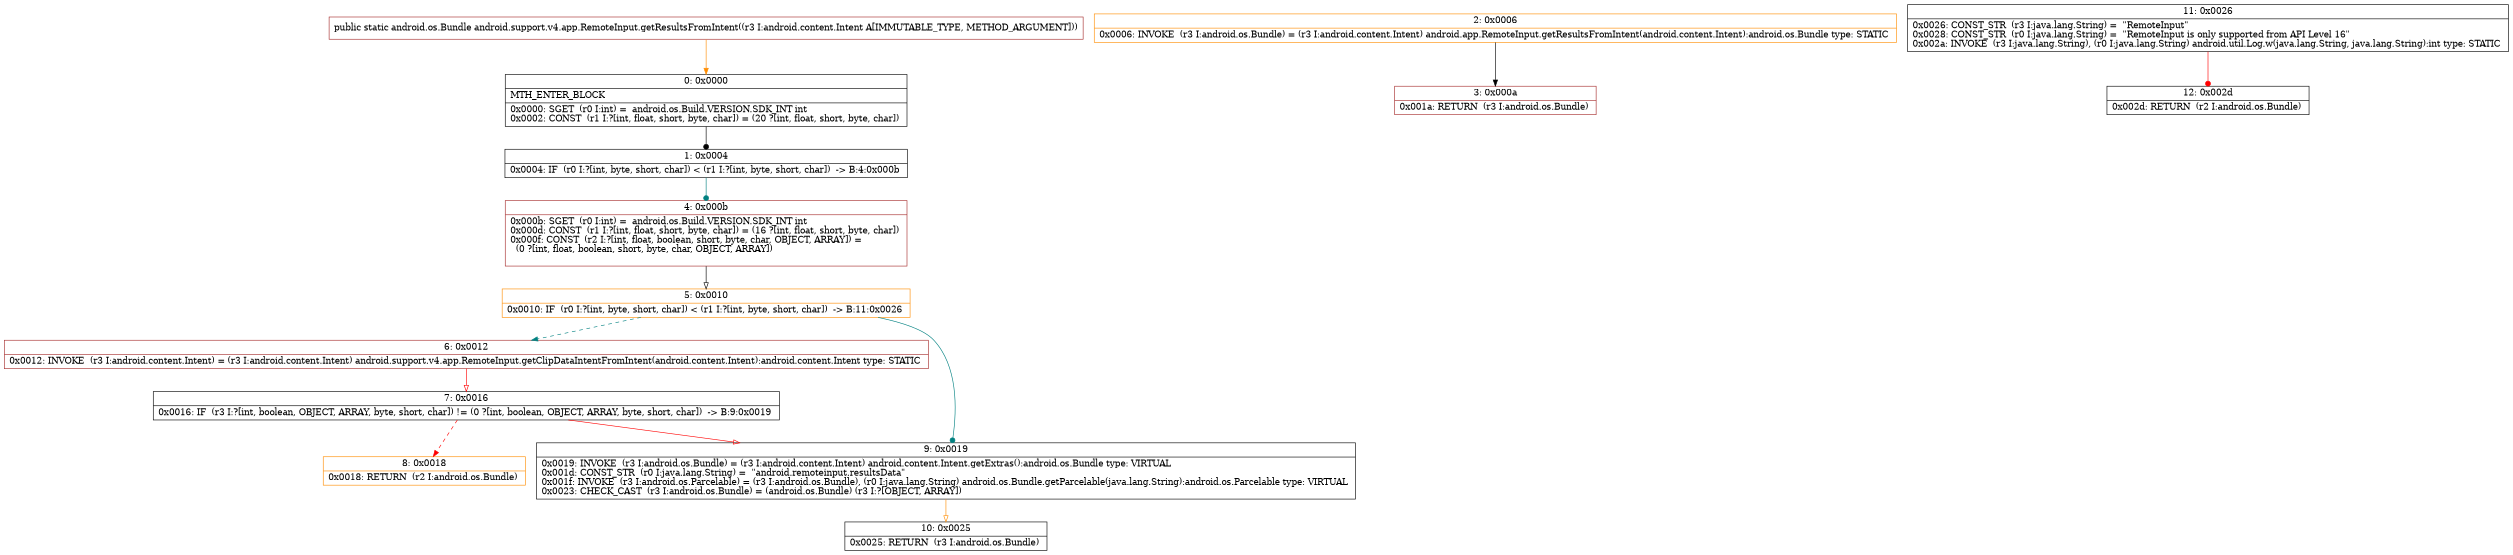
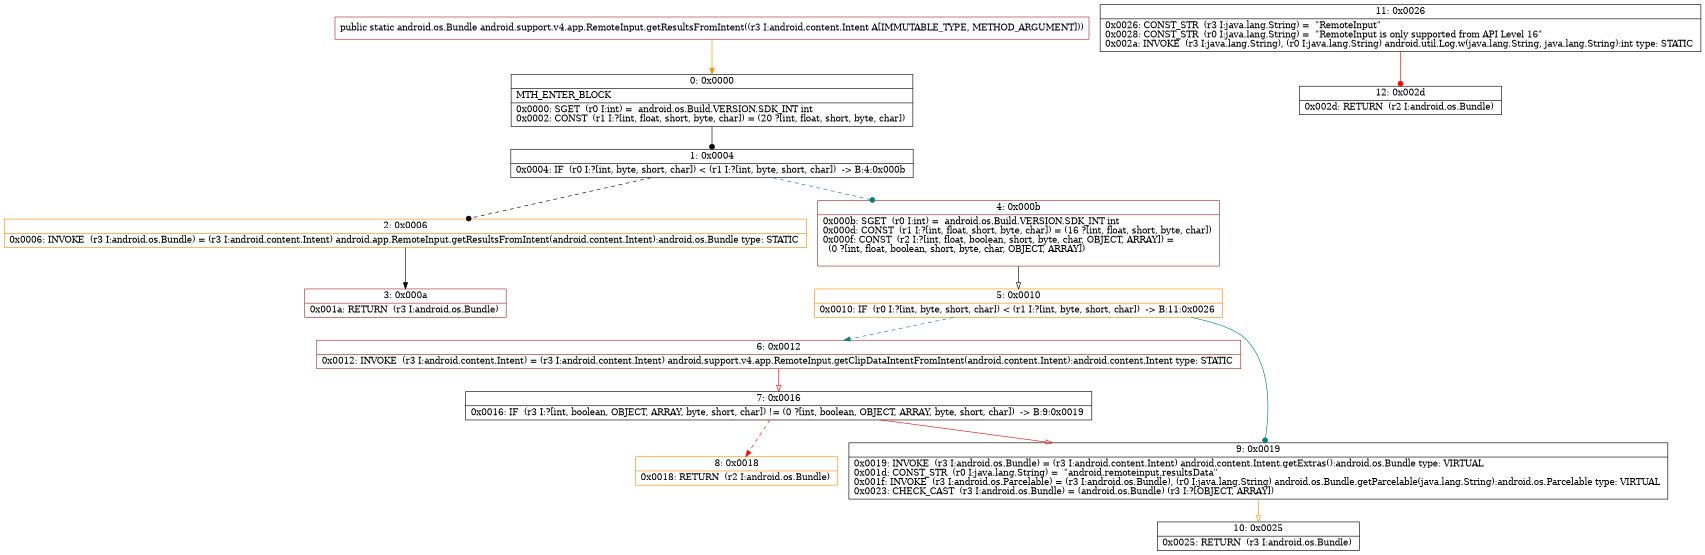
(706, 187) -> (821, 189)
none -> (561, 198)
